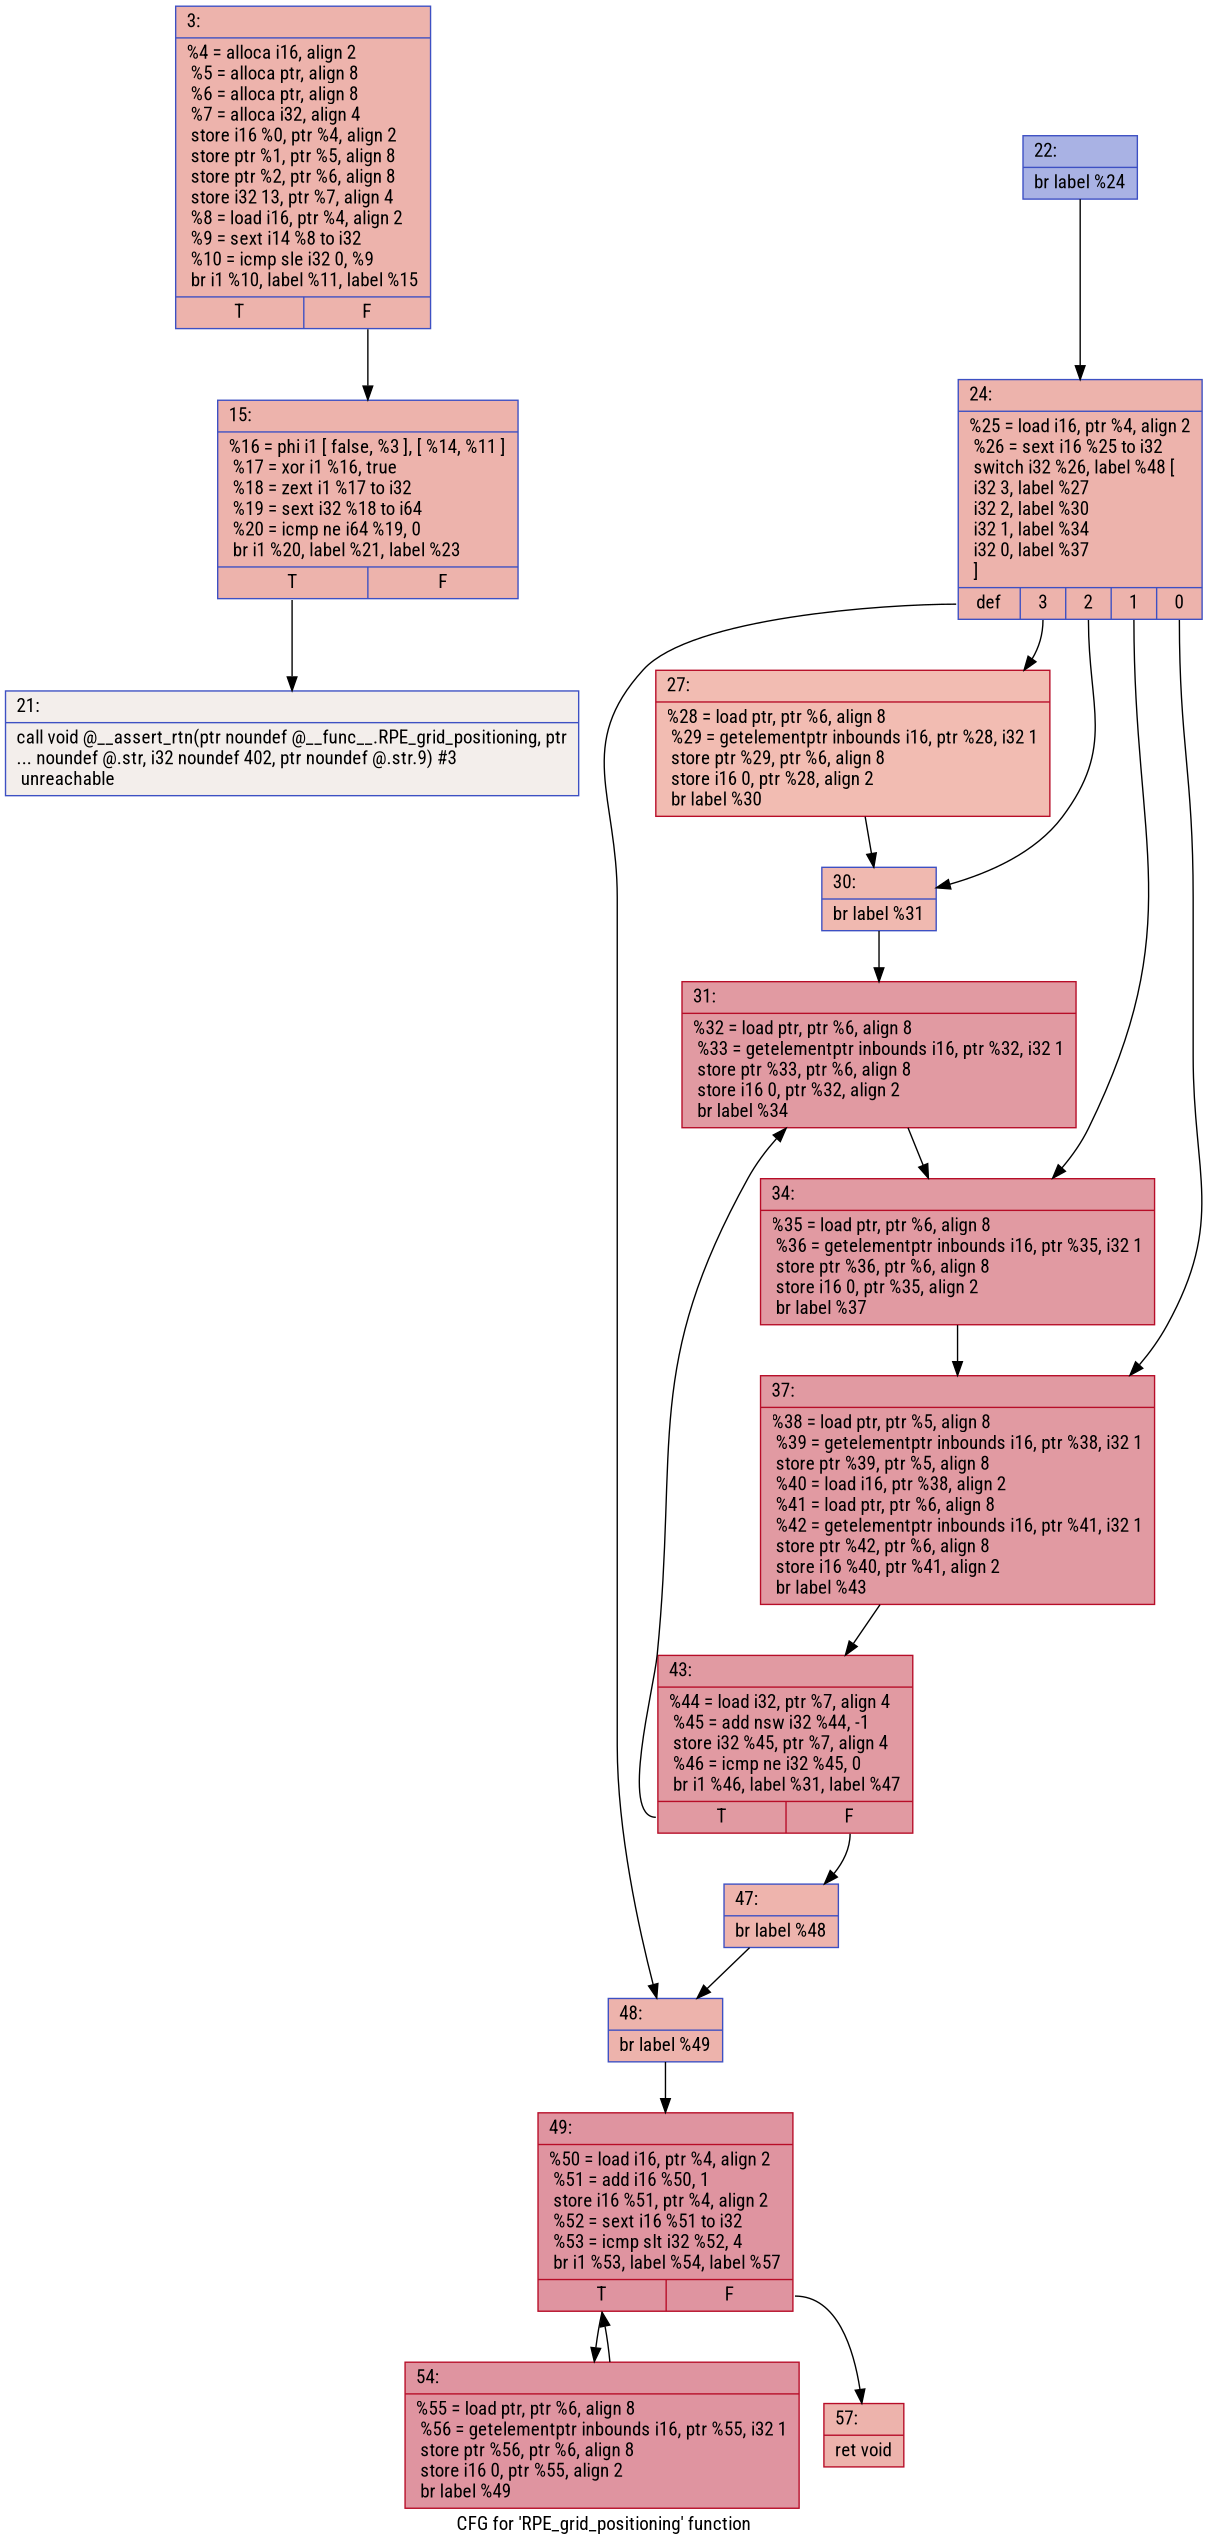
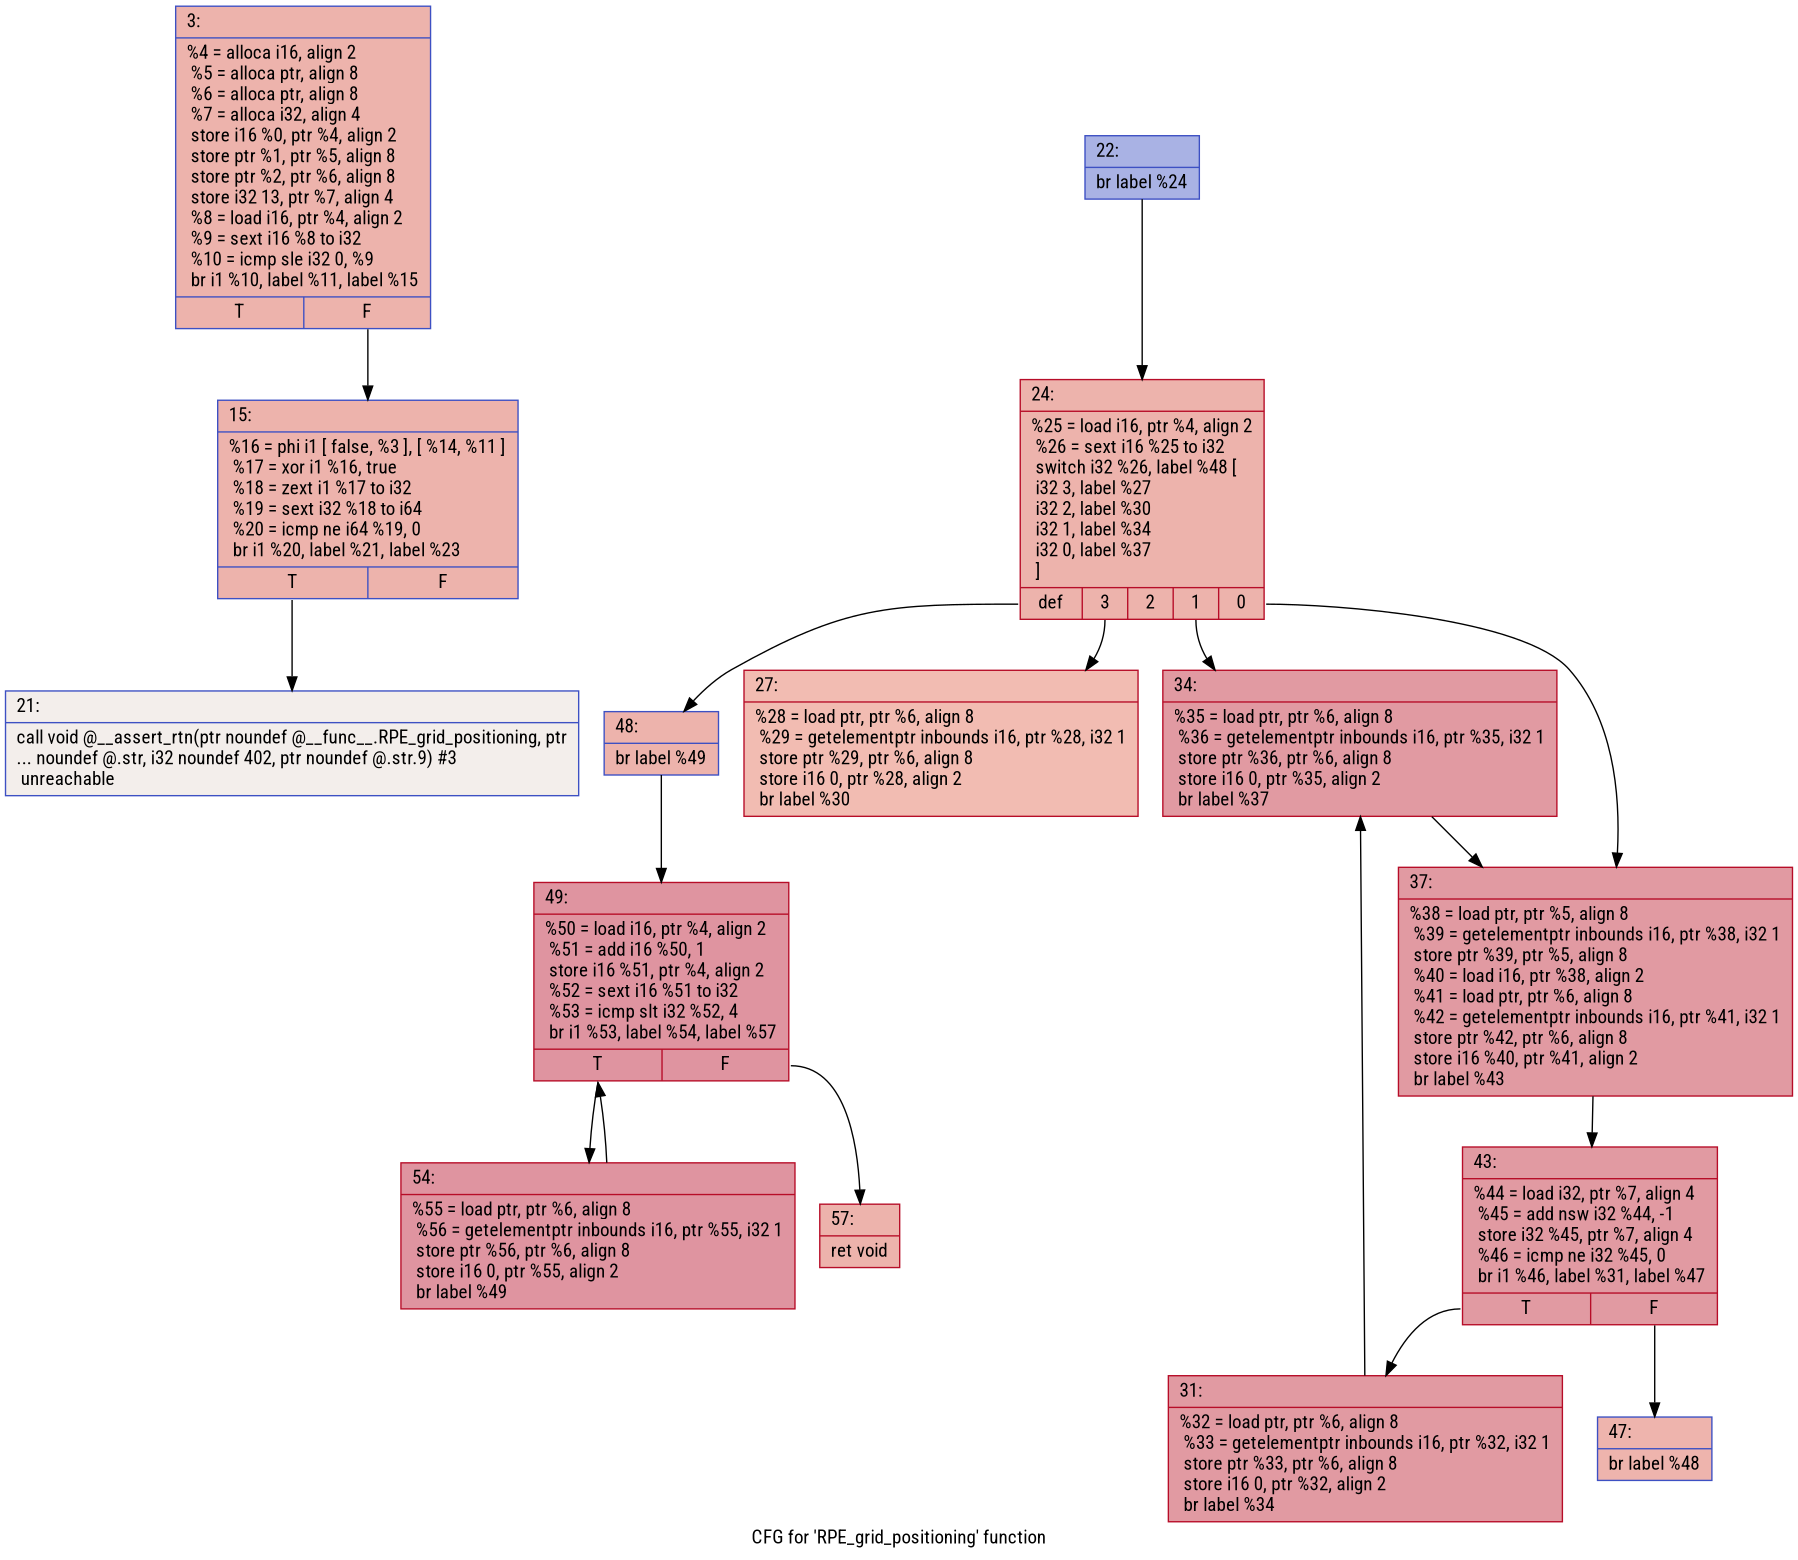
(274, 239) -> (274, 239)
(1080, 499) -> (1142, 499)
(879, 899) -> none
(728, 1968) -> none
